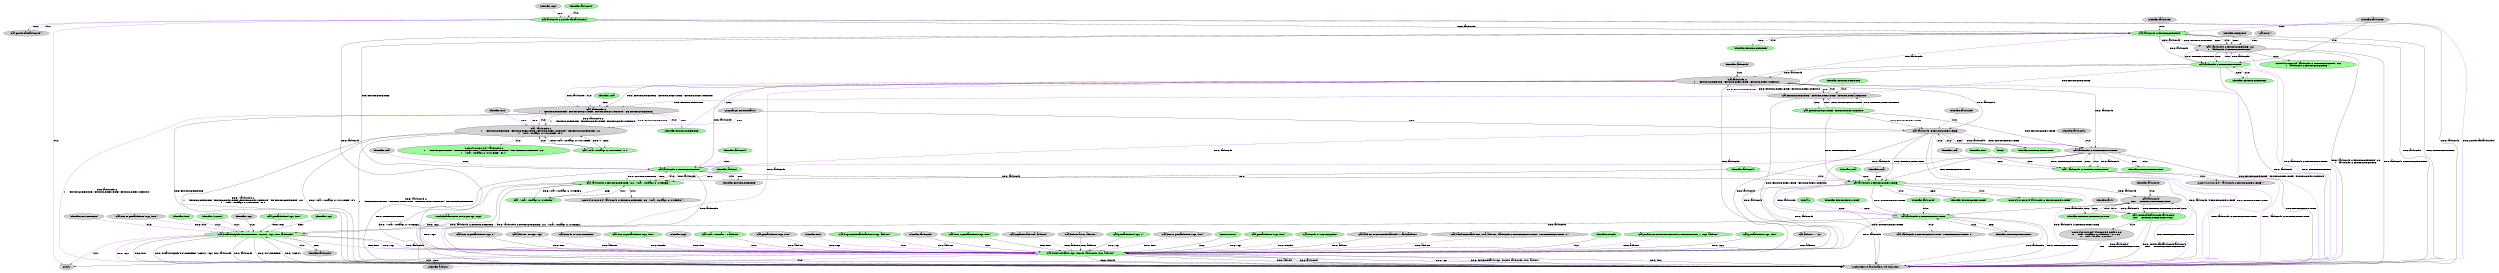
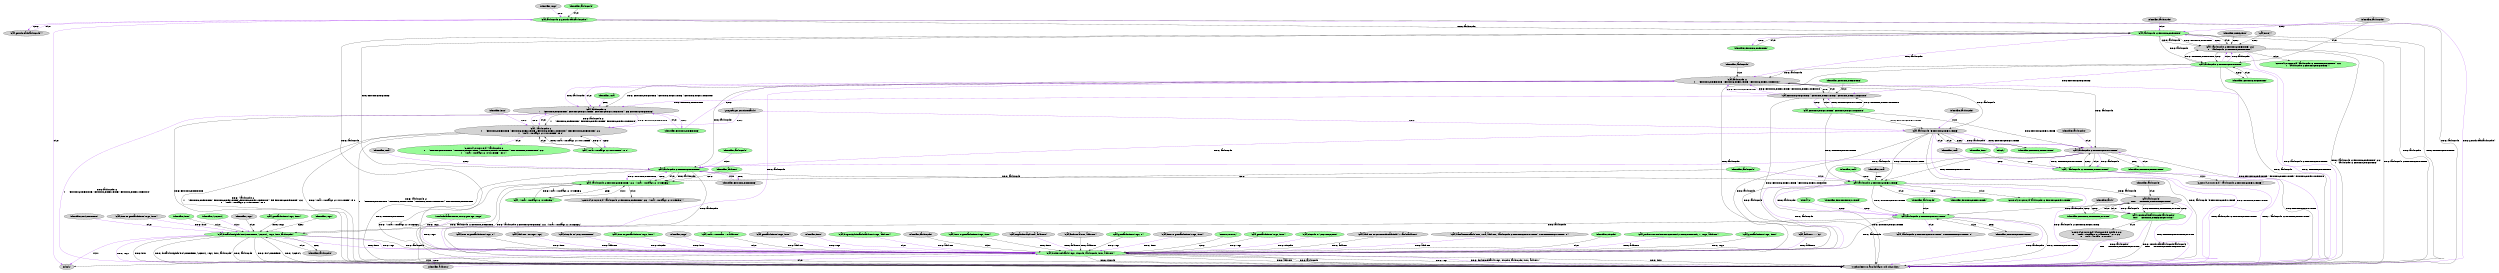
(1333, 121) -> (1333, 121)
